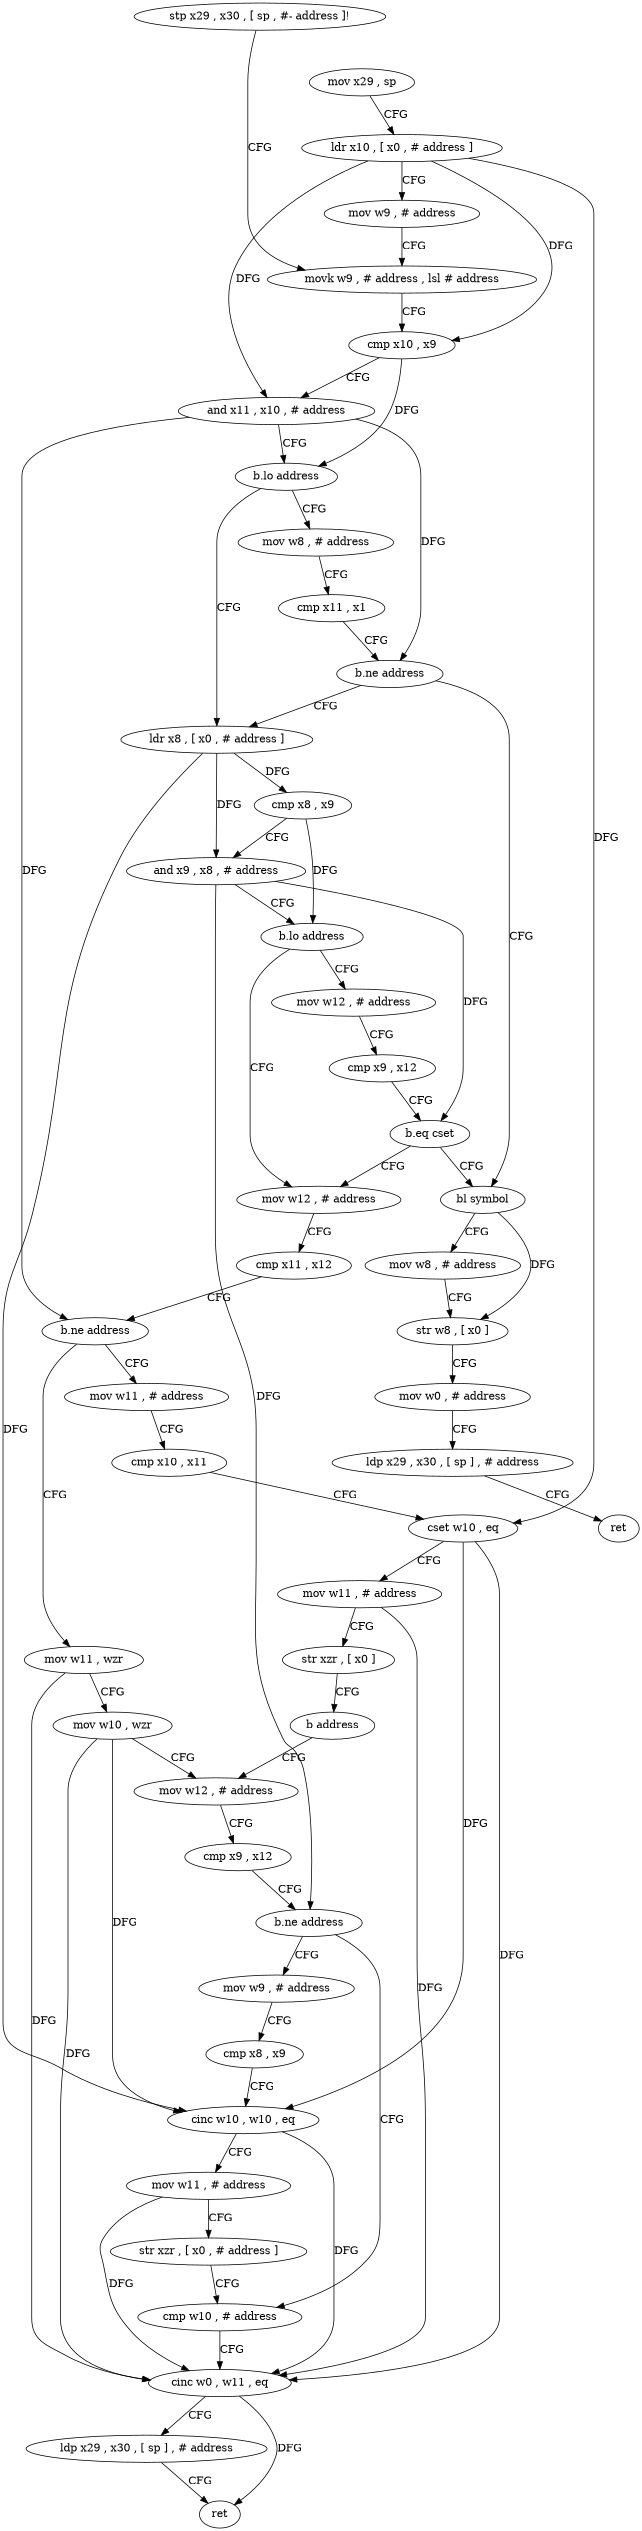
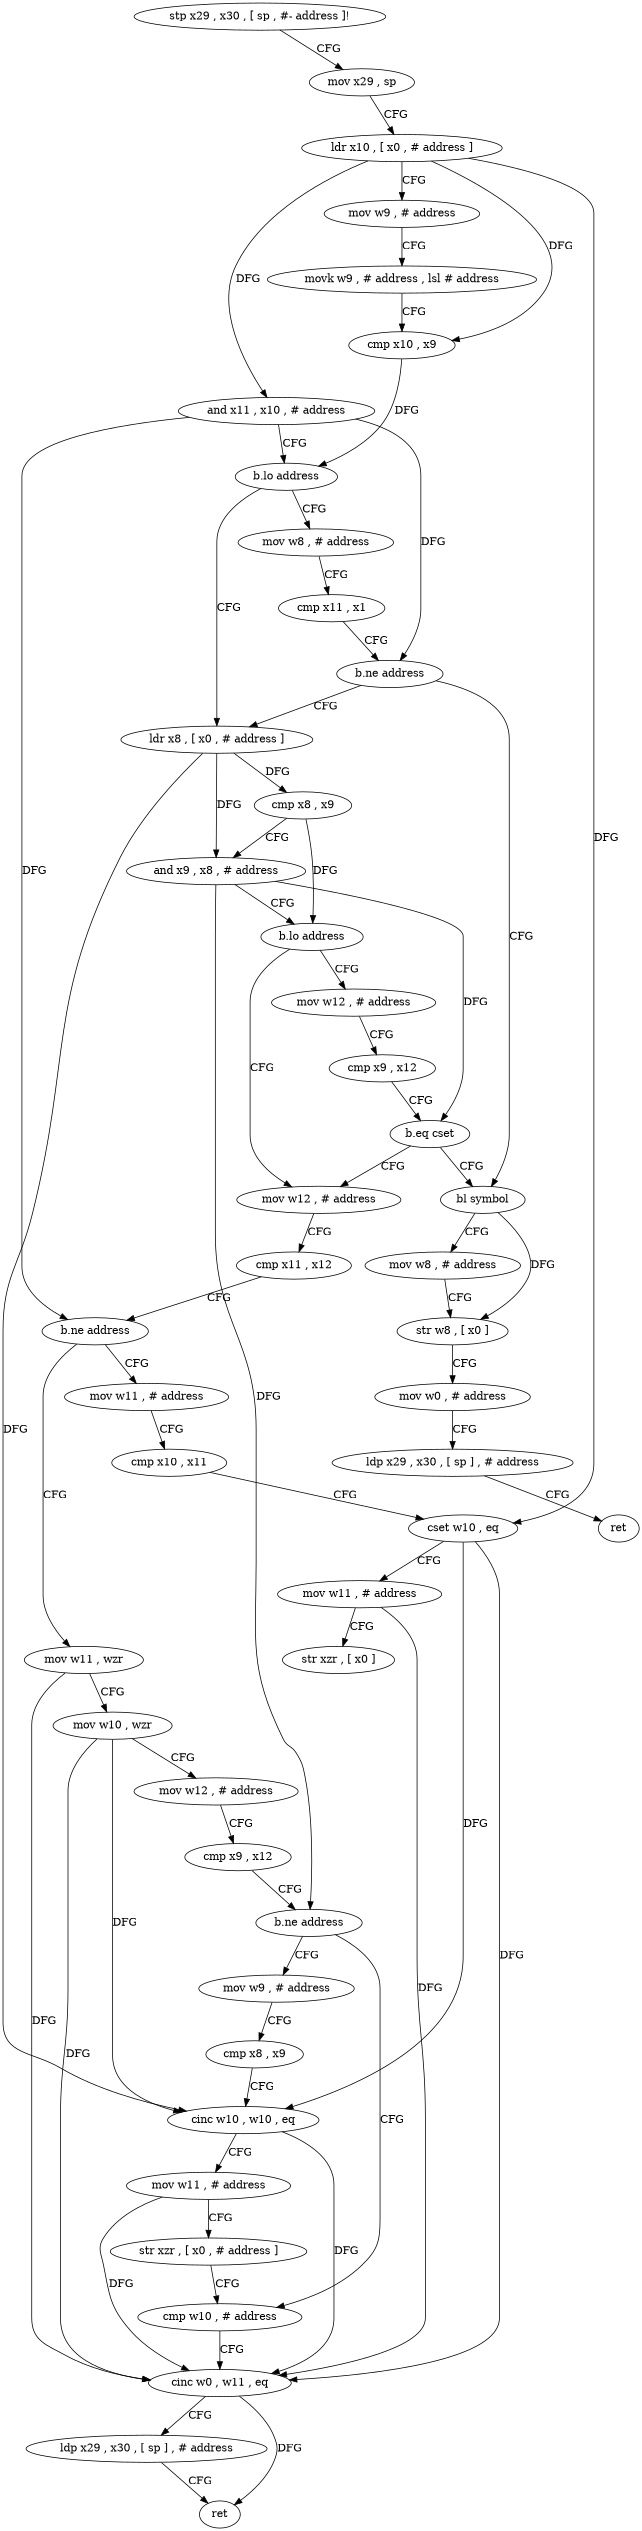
(248, 161) -> (308, 48)
(344, 376) -> none
(332, 1726) -> none
